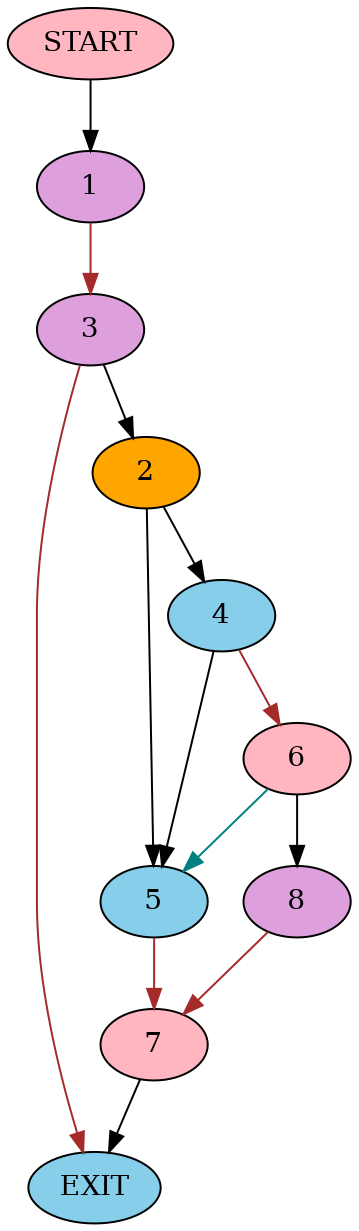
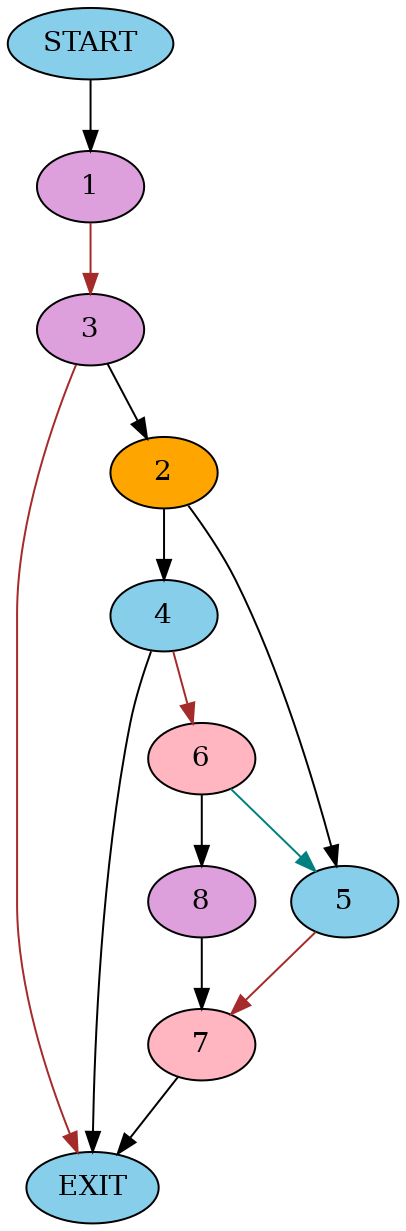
(91, 44) -> (91, 44)
(190, 749) -> (107, 889)
(233, 966) -> (202, 963)
